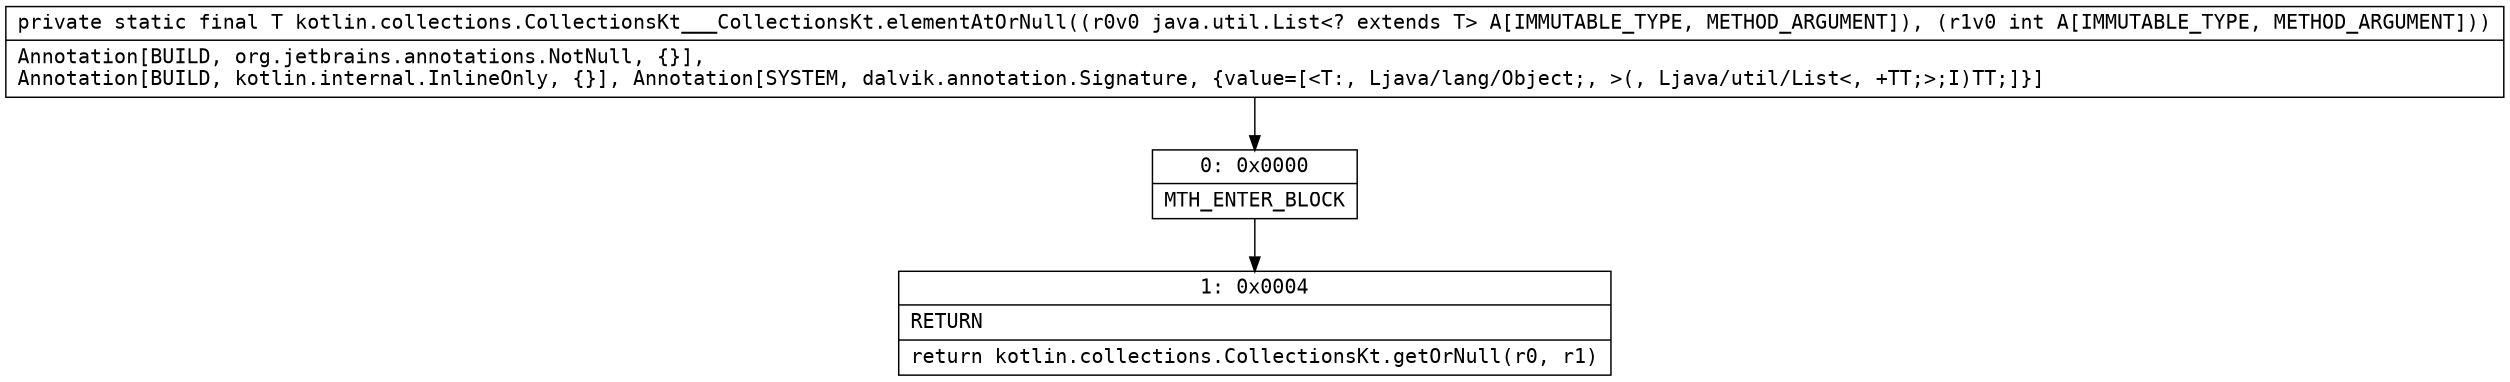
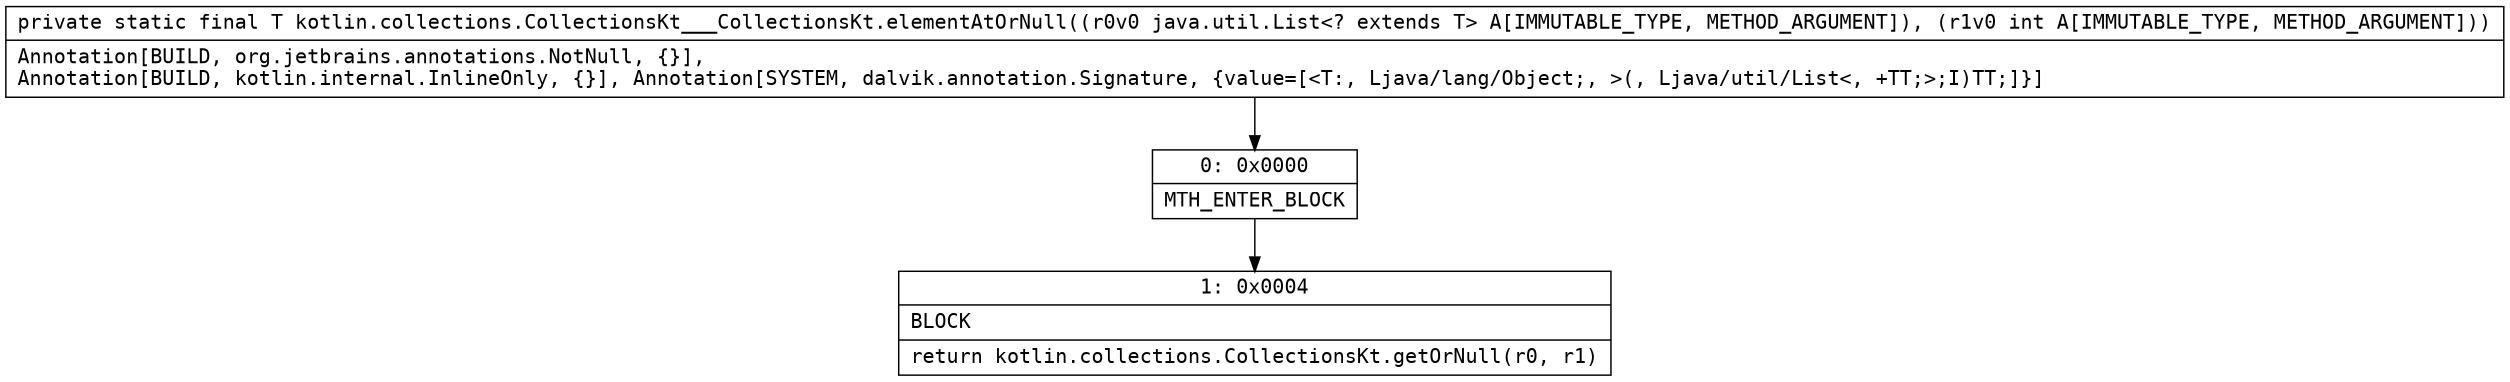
(947, 322) -> (941, 322)
